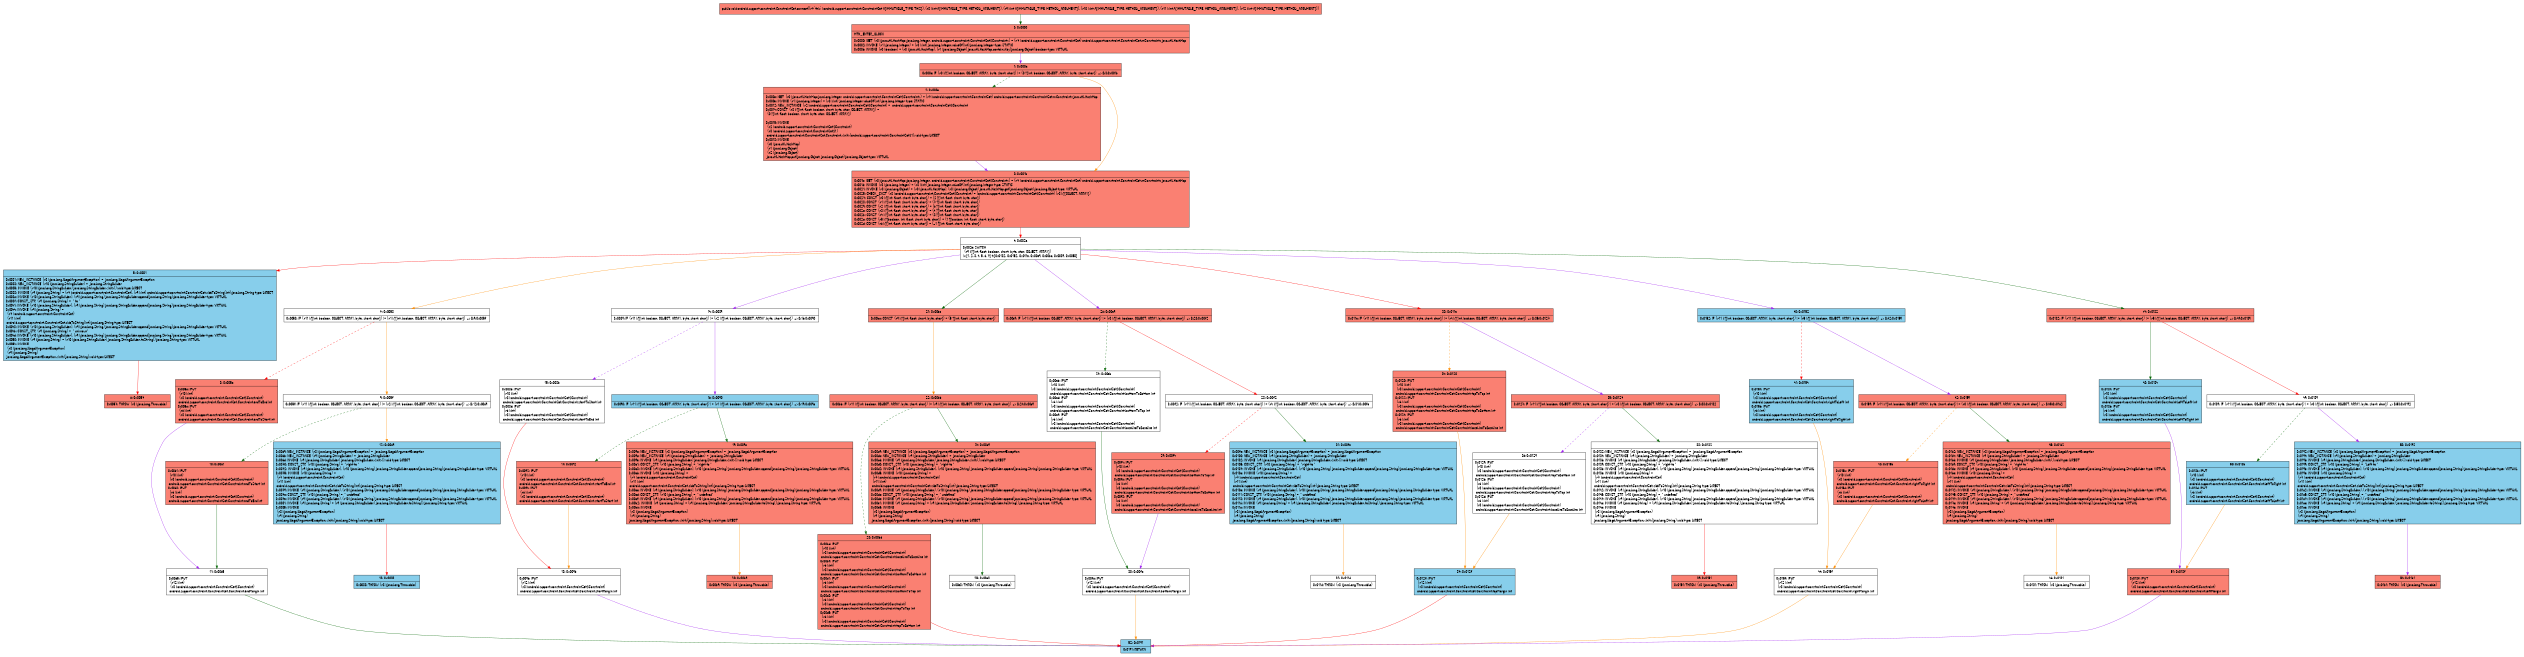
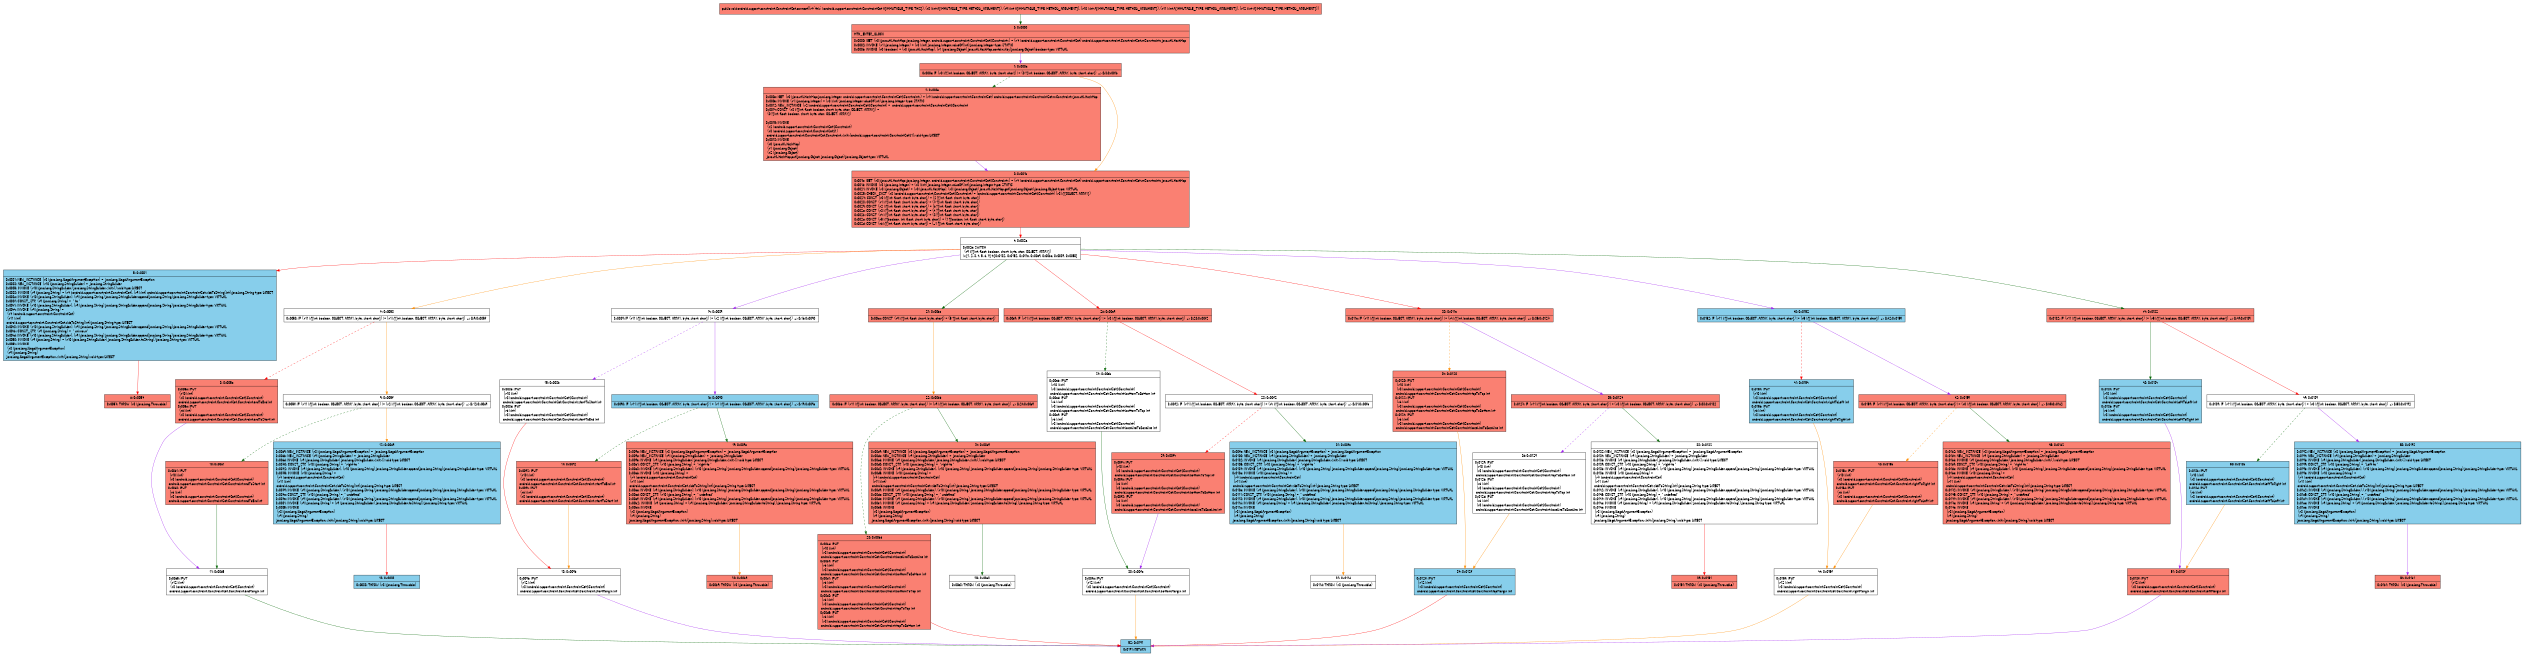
(1066, 283) -> (1066, 283)
(2057, 582) -> none
